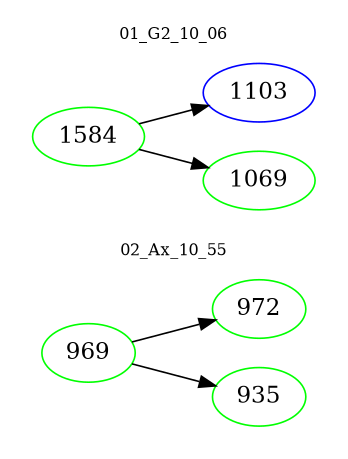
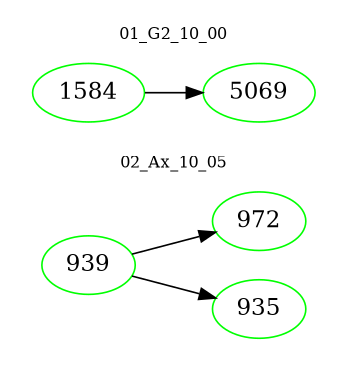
(174, 35) -> (174, 35)
(259, 93) -> none
(259, 181) -> (259, 93)
(174, 251) -> (174, 163)
(89, 353) -> (89, 265)
